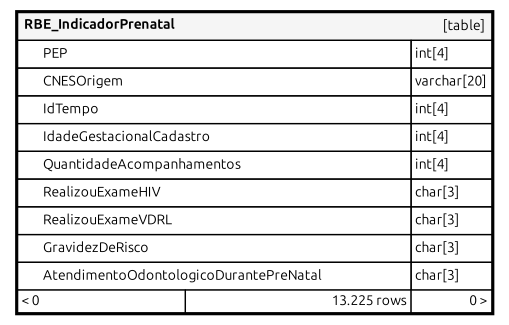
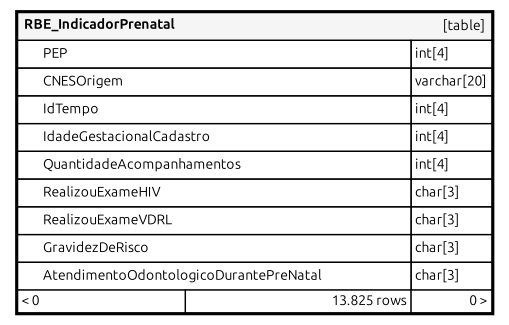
(370, 301) -> (370, 301)
